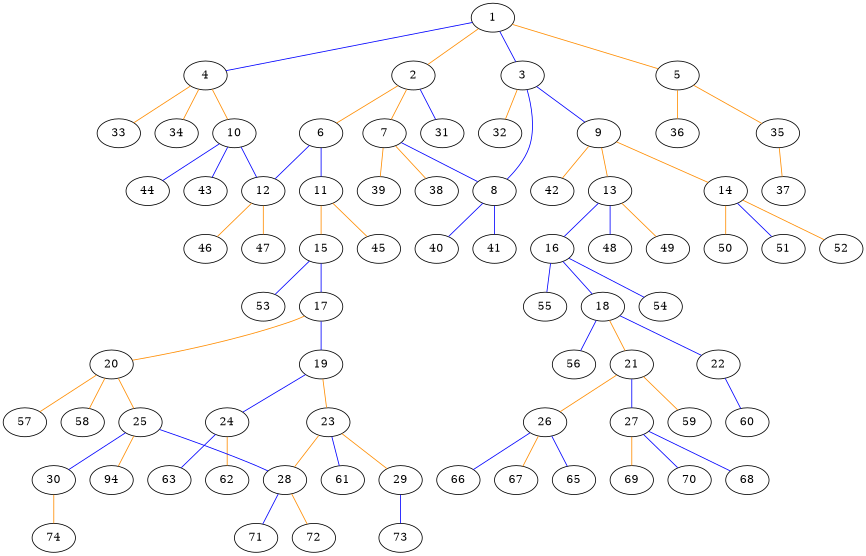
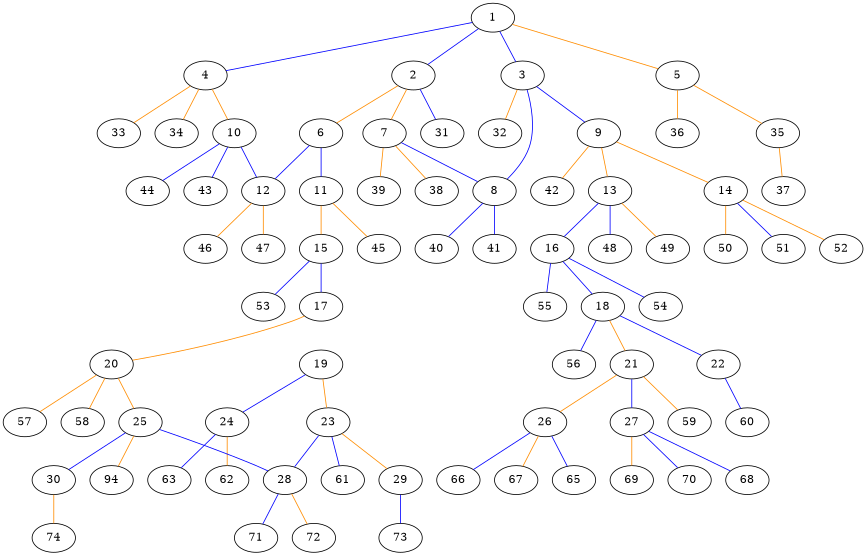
(453, 47) -> (453, 47)
(321, 336) -> none
(307, 451) -> (307, 451)
